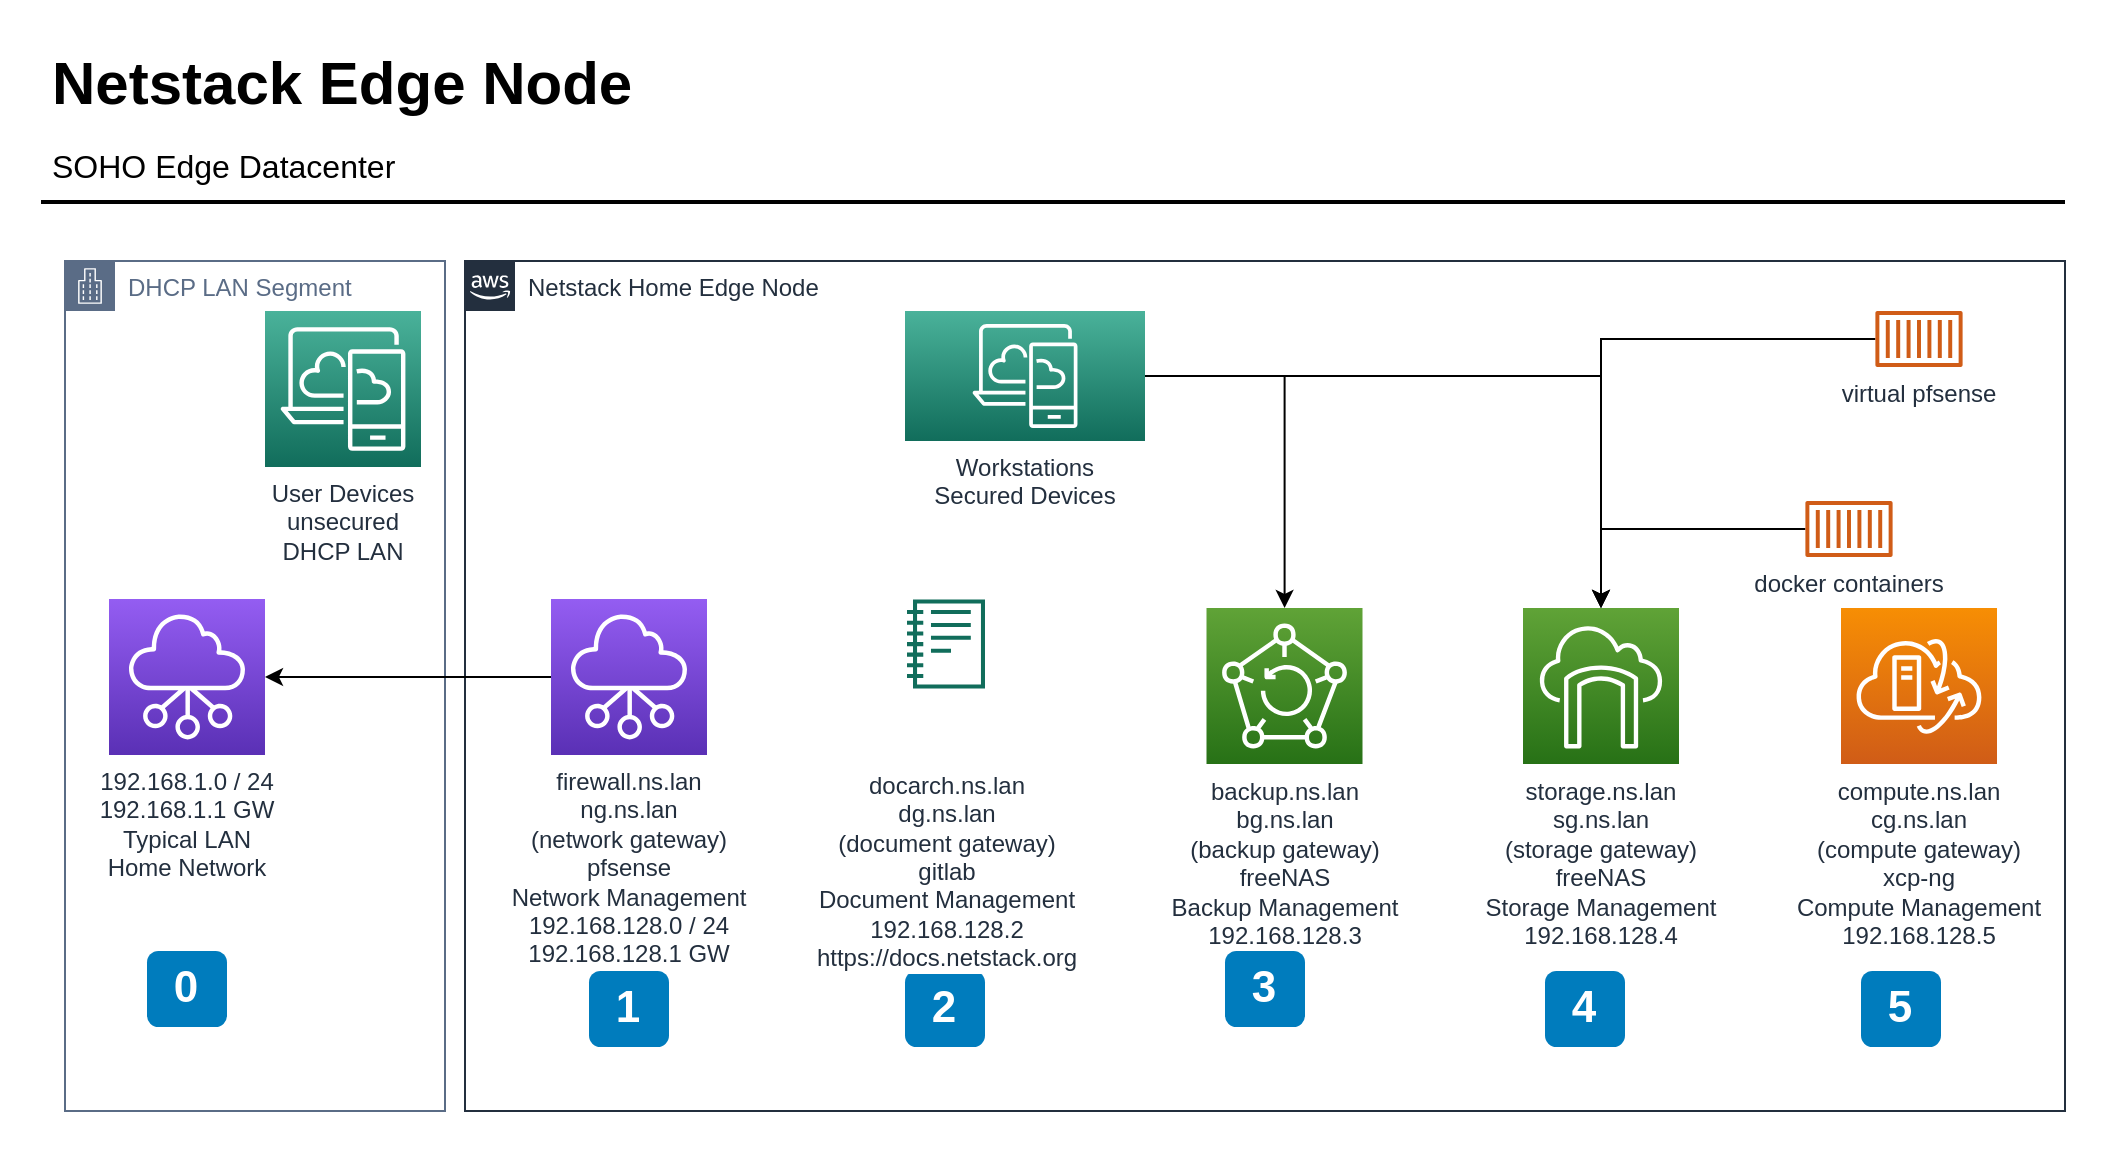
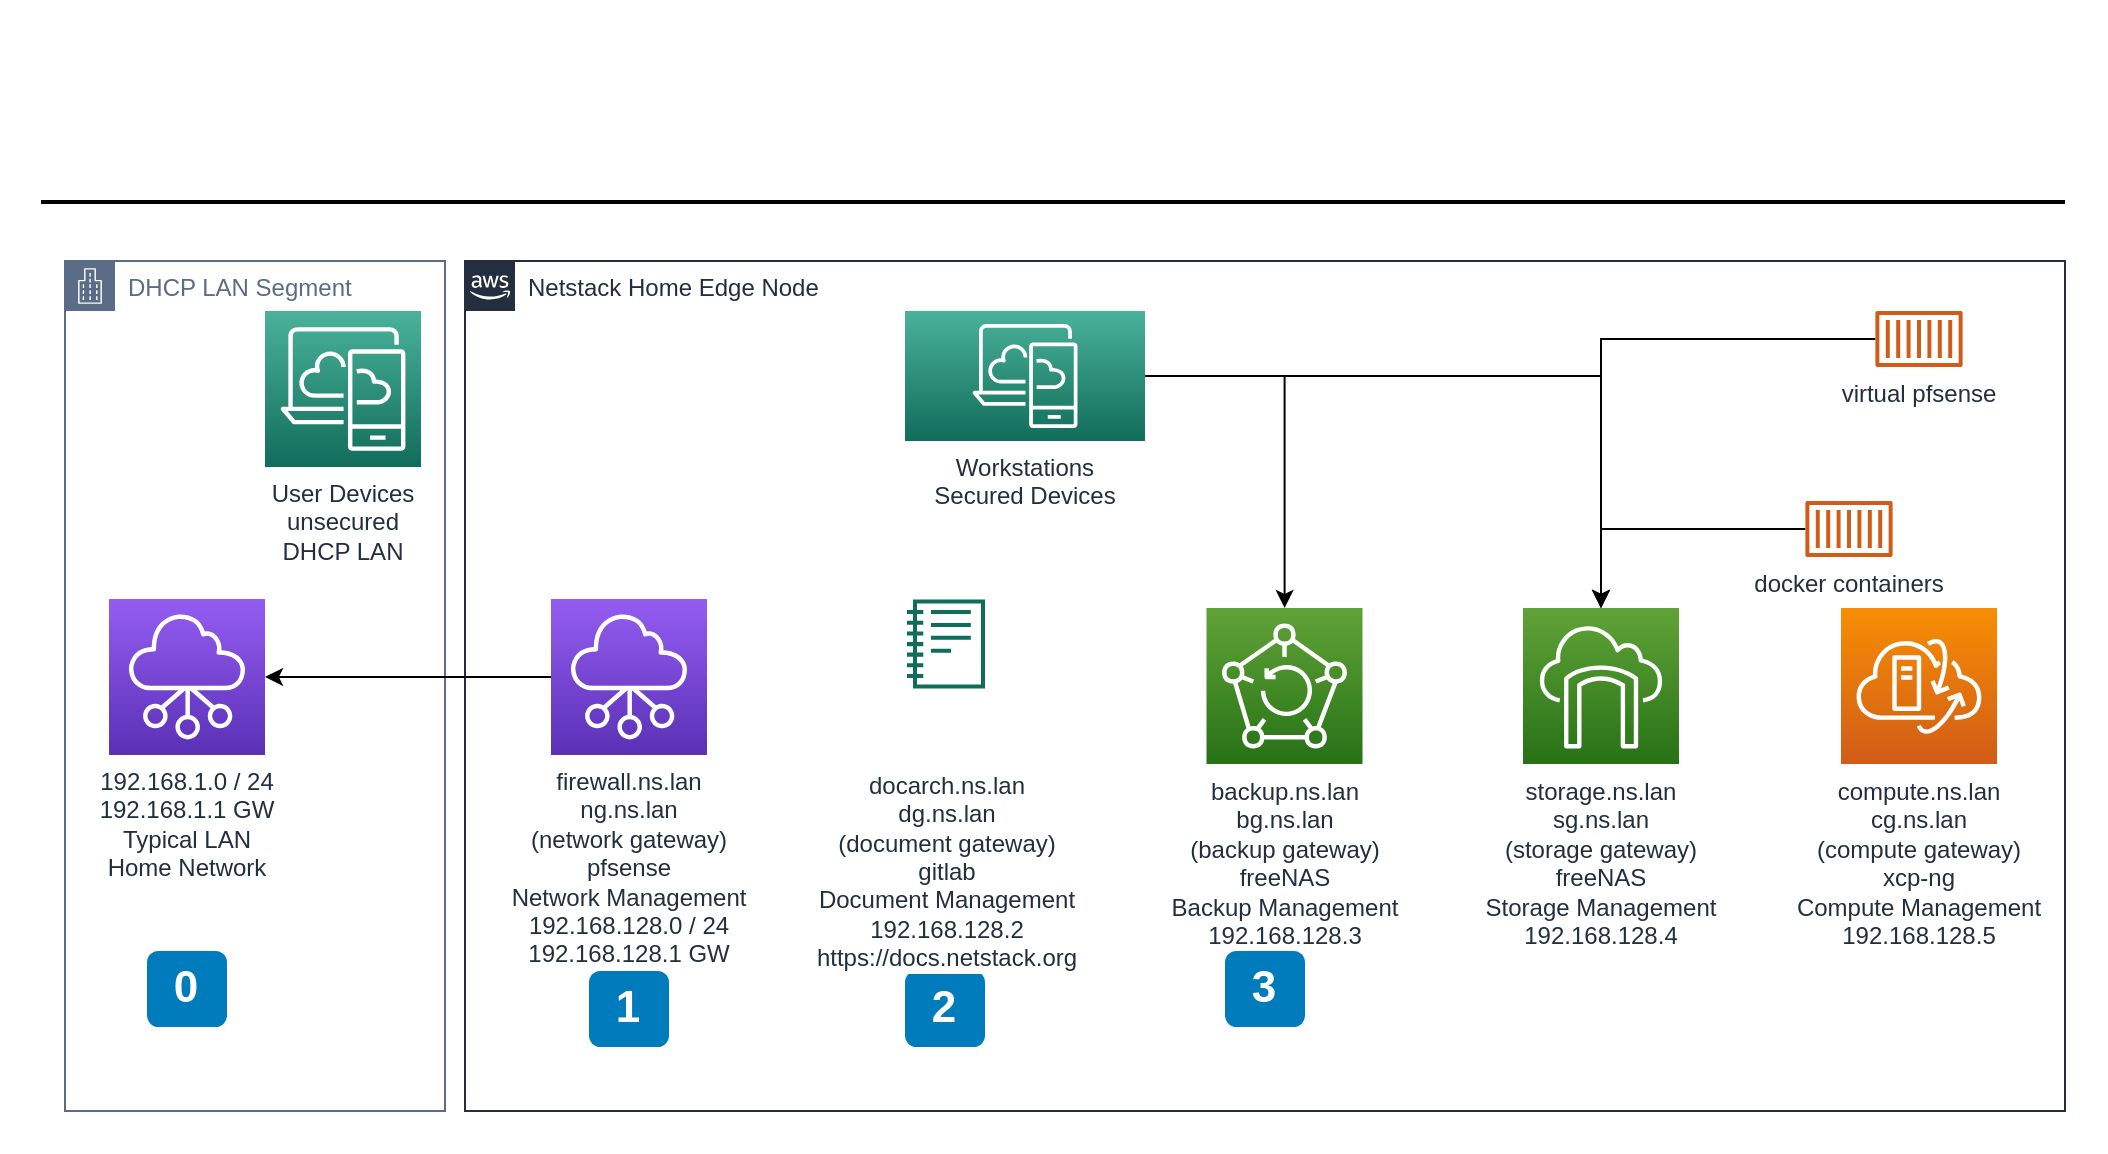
(359, 82) -> none
(239, 162) -> none
(1585, 1009) -> none
(1901, 1009) -> none
